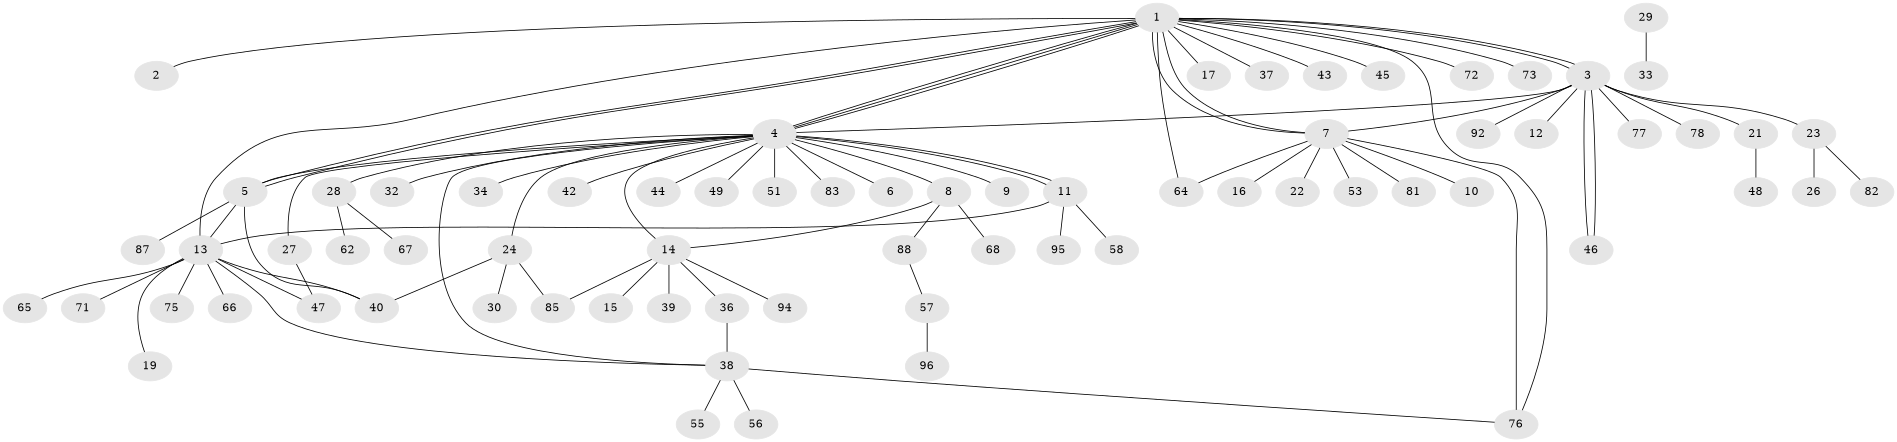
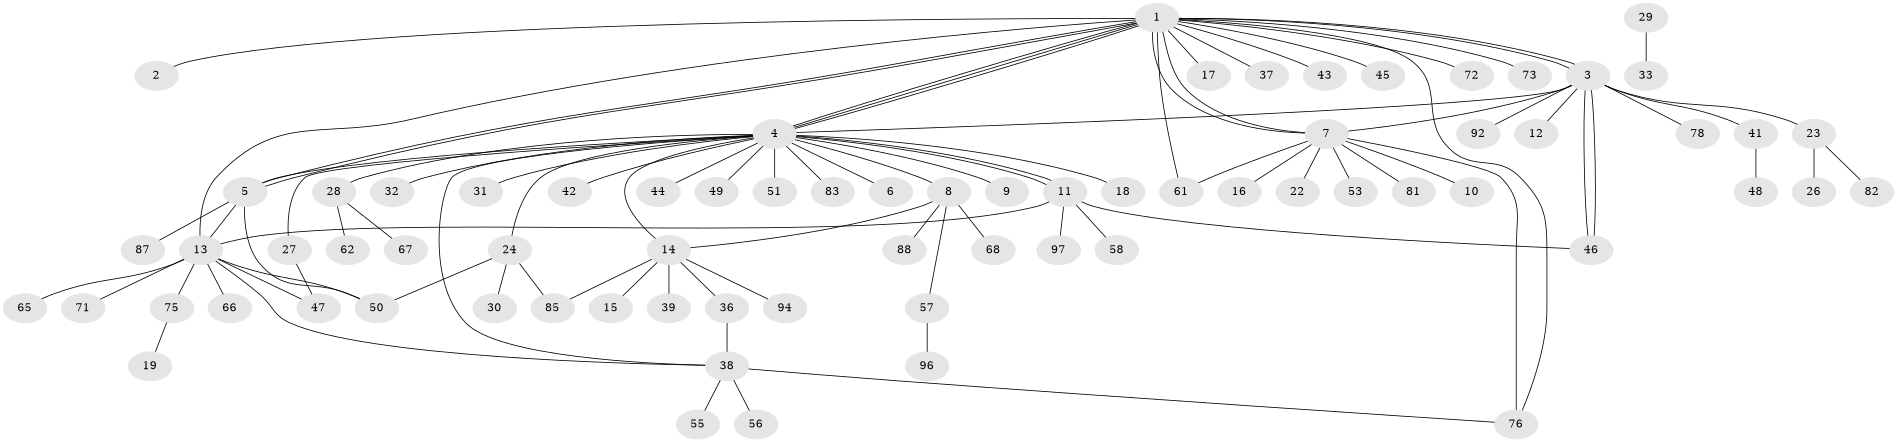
(1640, 134) -> none
(1756, 134) -> (1756, 134)
(481, 192) -> (481, 192)
none -> (1123, 192)
(1181, 192) -> (1181, 192)
none -> (1324, 235)
(1059, 250) -> (1059, 250)
(916, 279) -> (938, 250)
(142, 296) -> (161, 337)
(377, 308) -> (377, 308)
